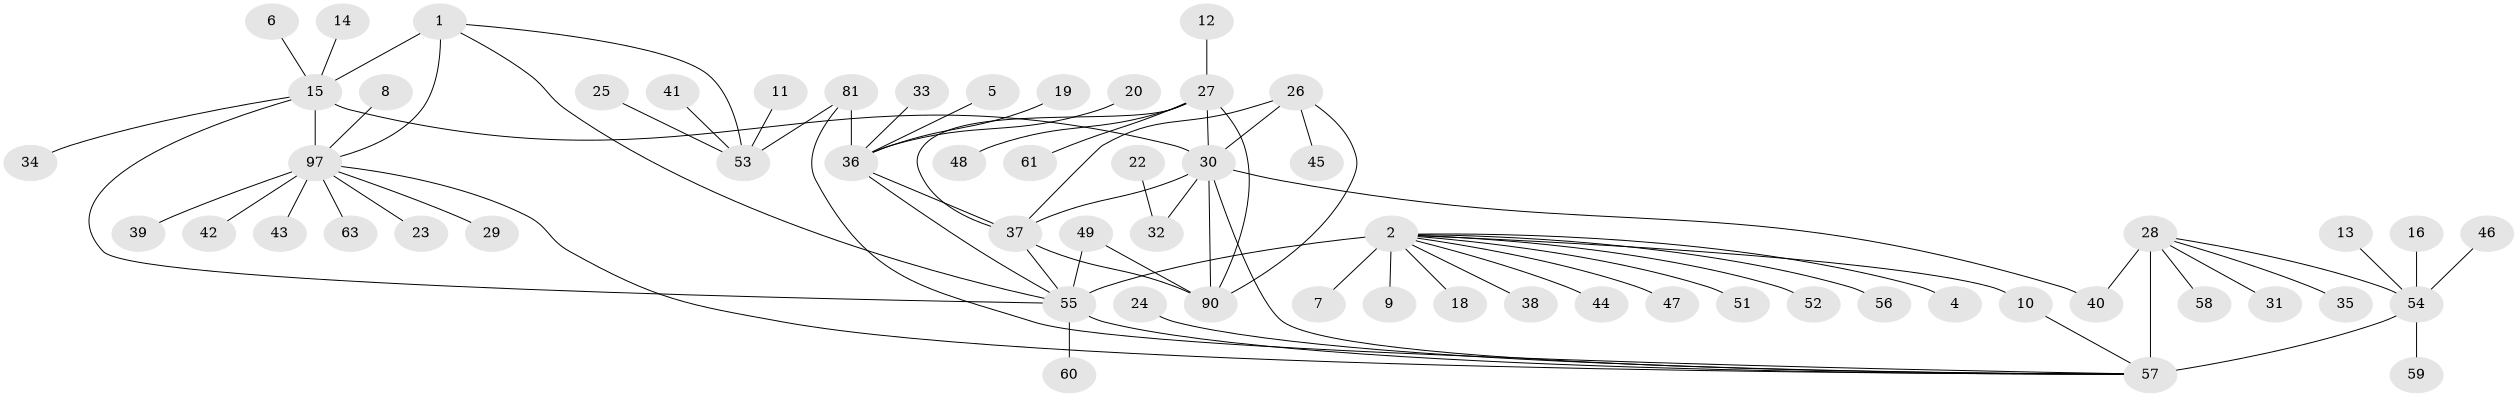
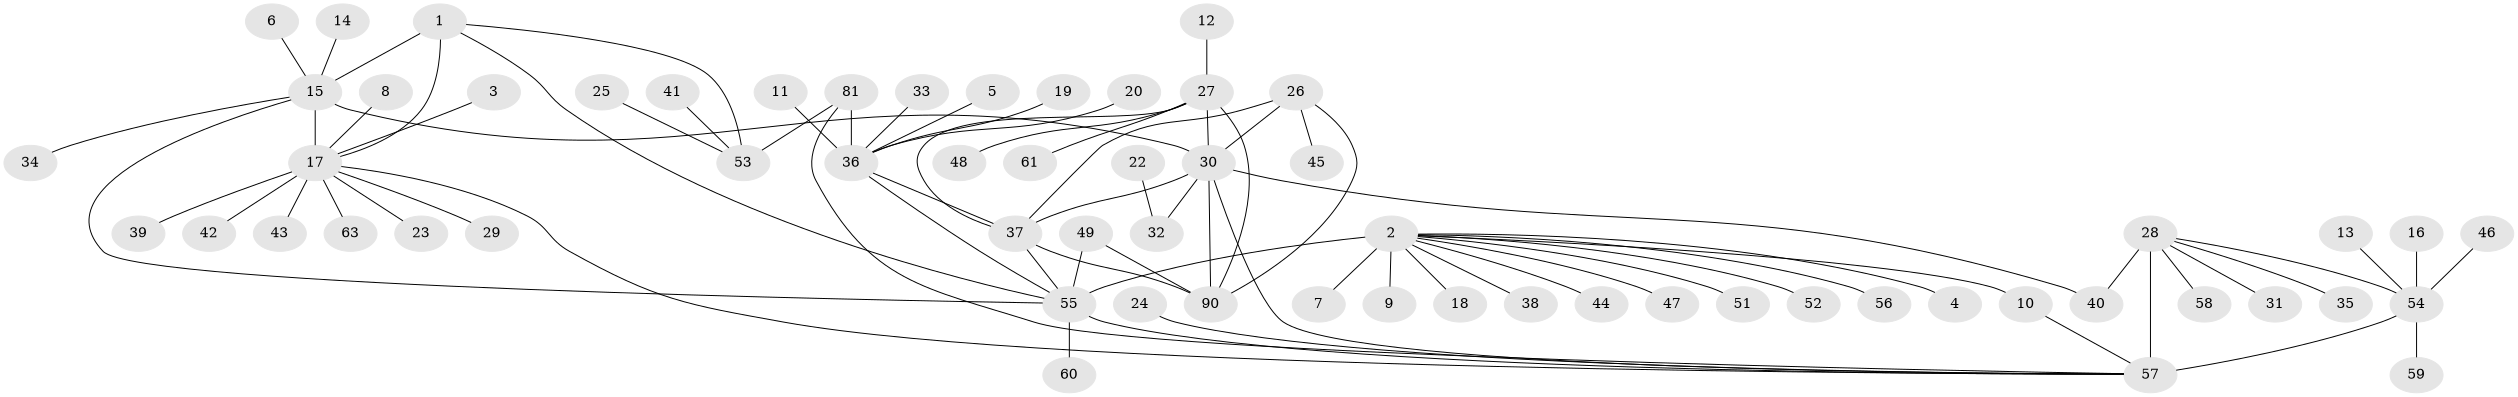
none -> (494, 92)
(765, 121) -> (825, 137)
(315, 163) -> (315, 163)
